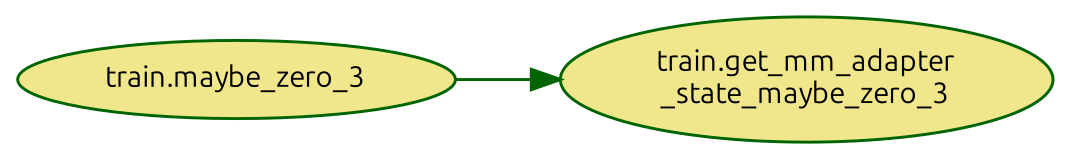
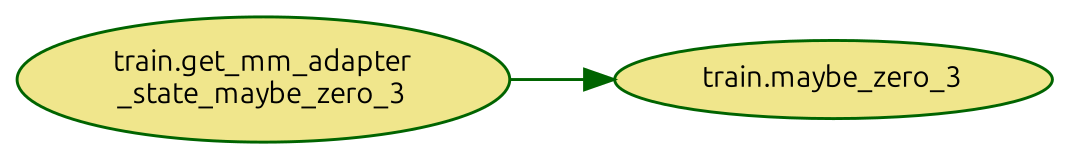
(494, 80) -> (547, 80)
